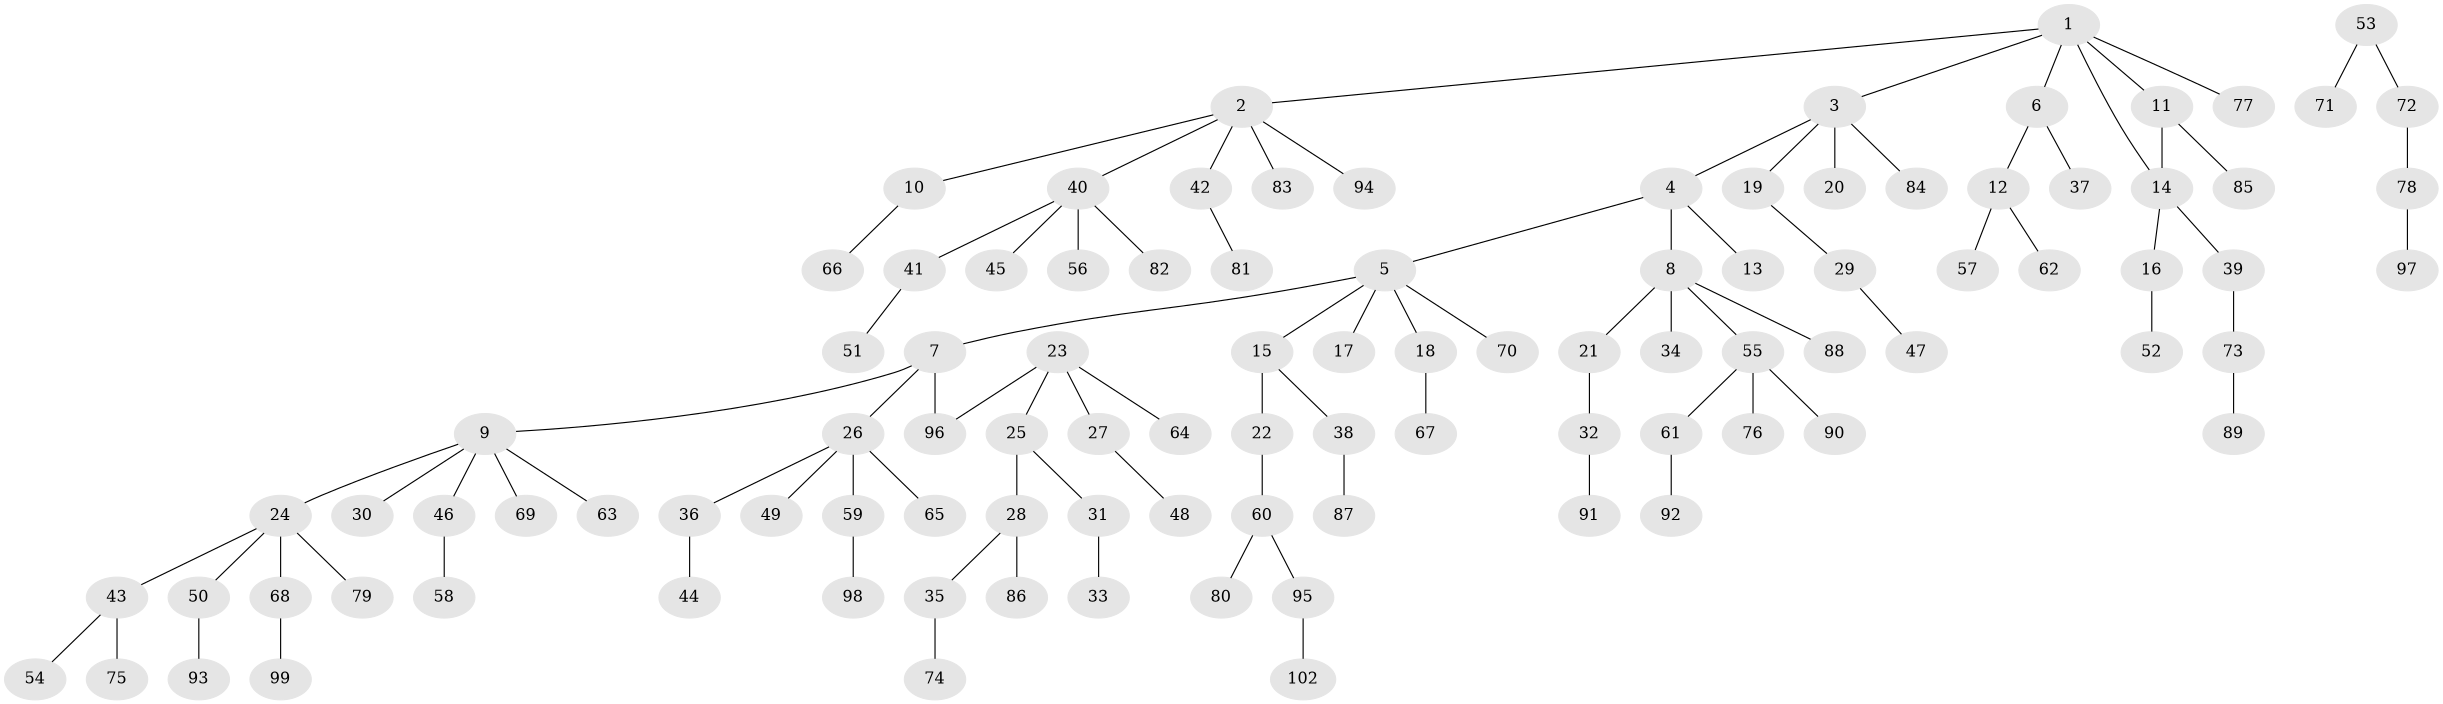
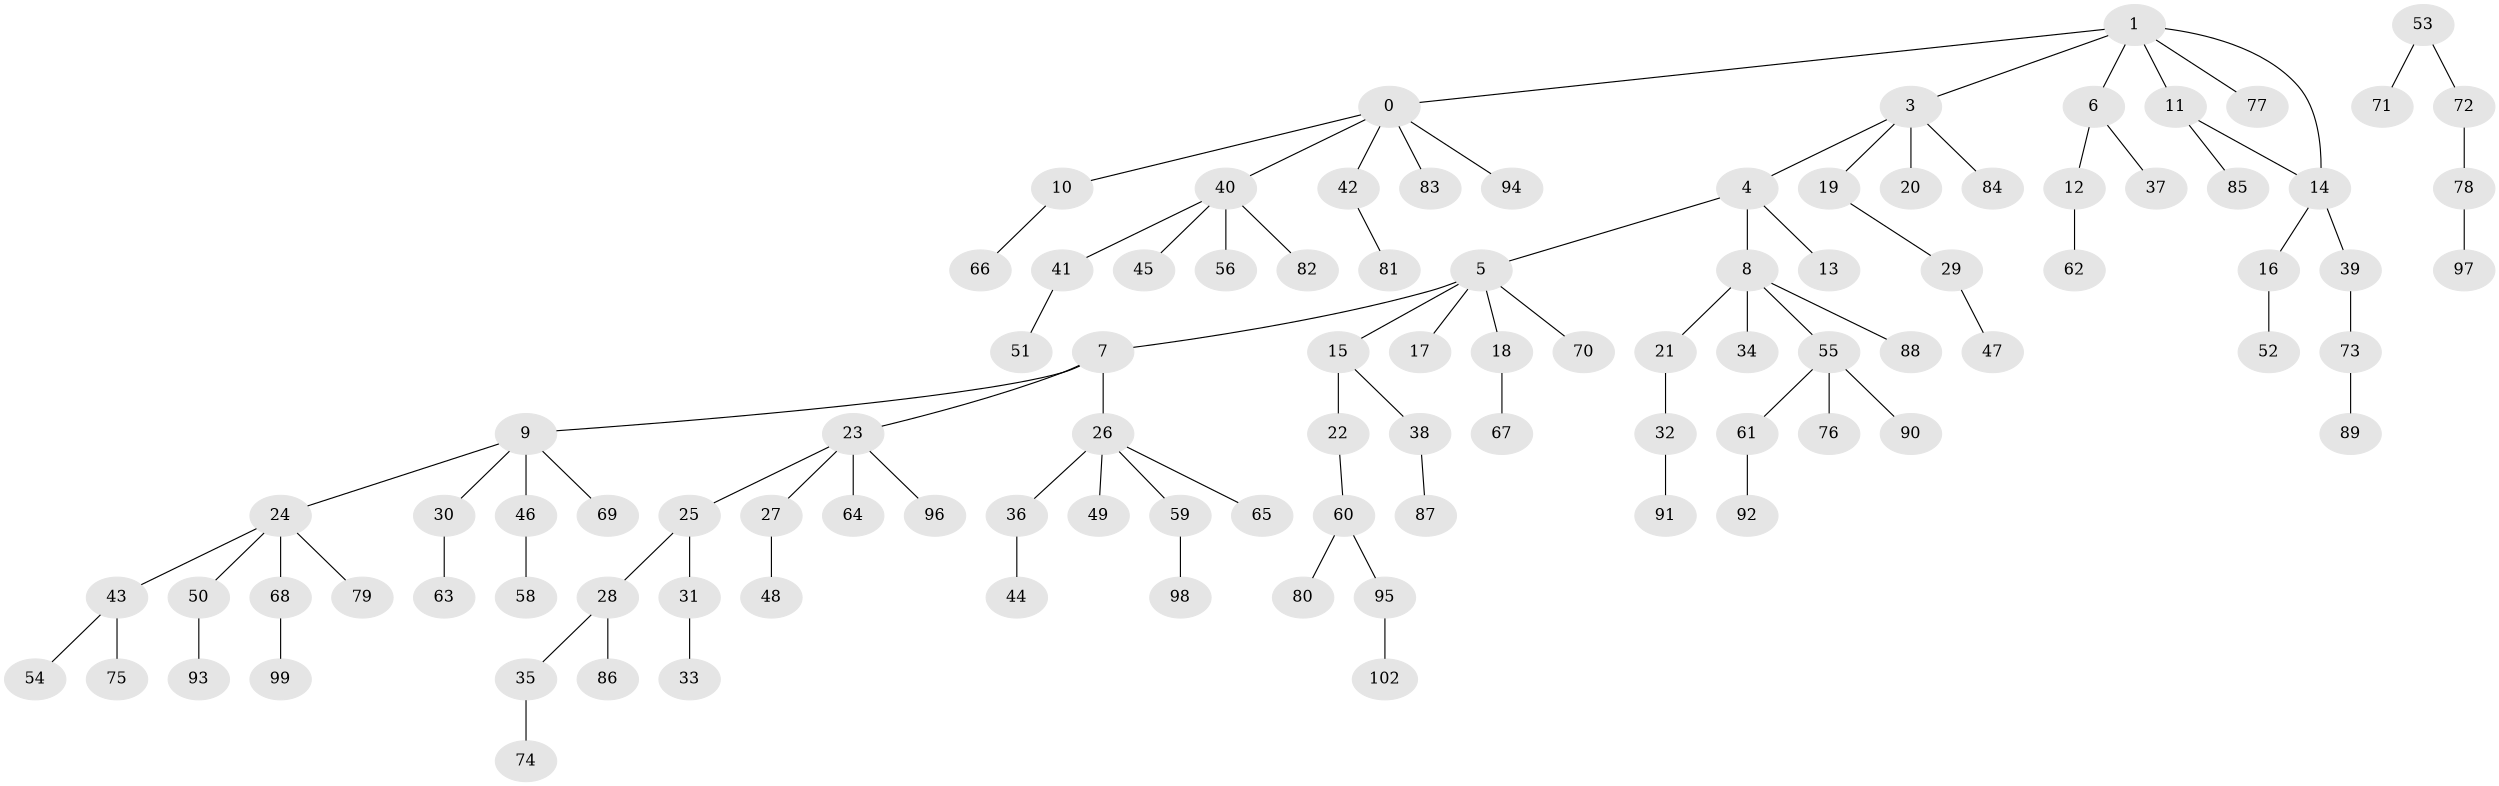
(1242, 107) -> (1389, 107)
(1968, 270) -> none
(935, 393) -> (982, 399)
(547, 475) -> (444, 557)
